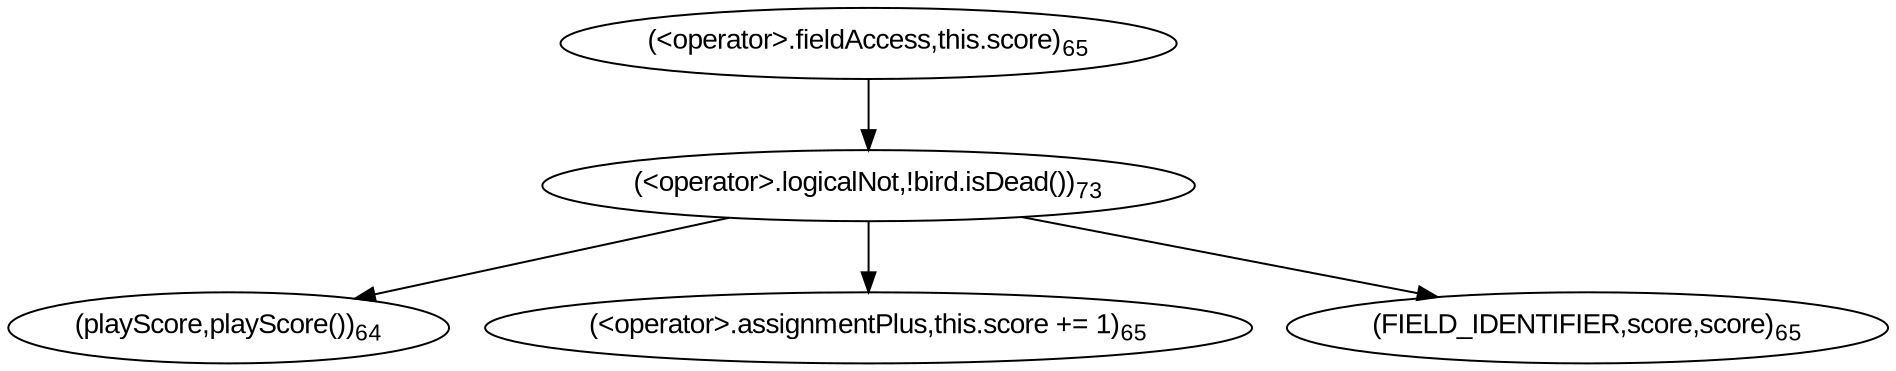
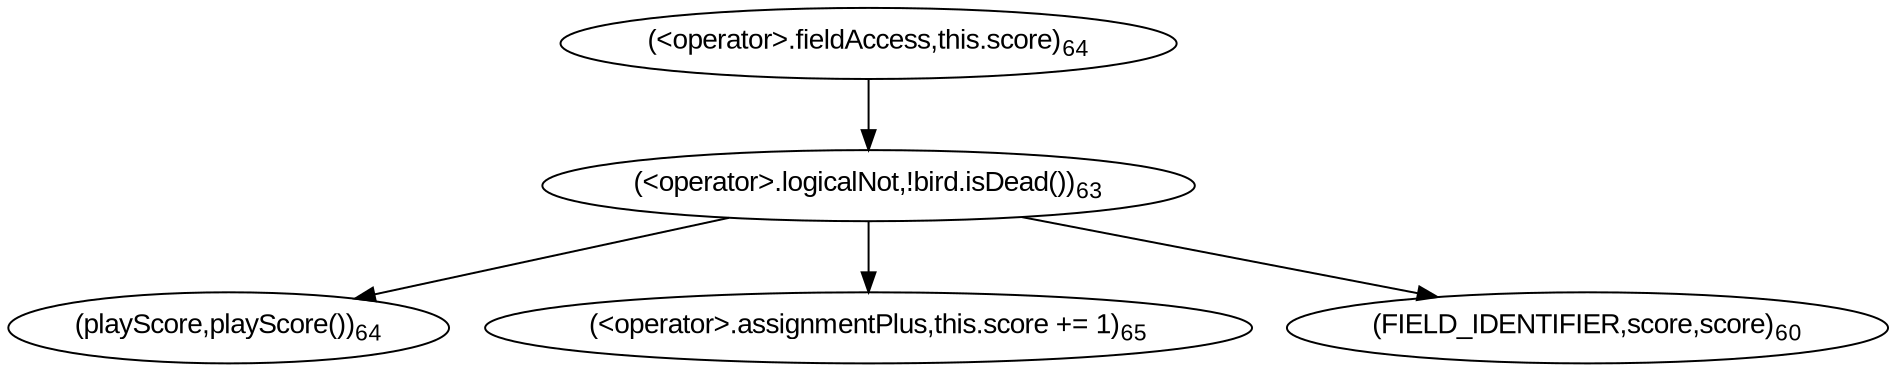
(1076, 40) -> (1076, 40)
(1090, 183) -> (1090, 183)
(1789, 325) -> (1789, 325)
